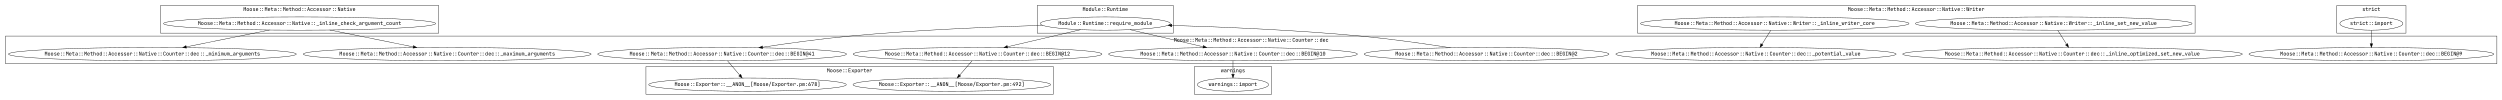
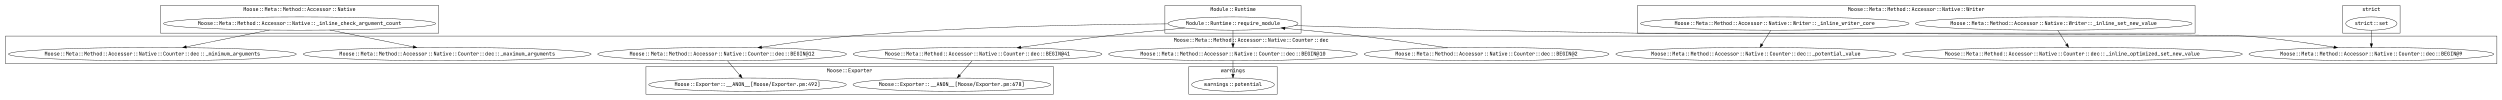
(2371, 24) -> (2371, 24)
none -> (1633, 33)
(1233, 85) -> (1233, 85)
